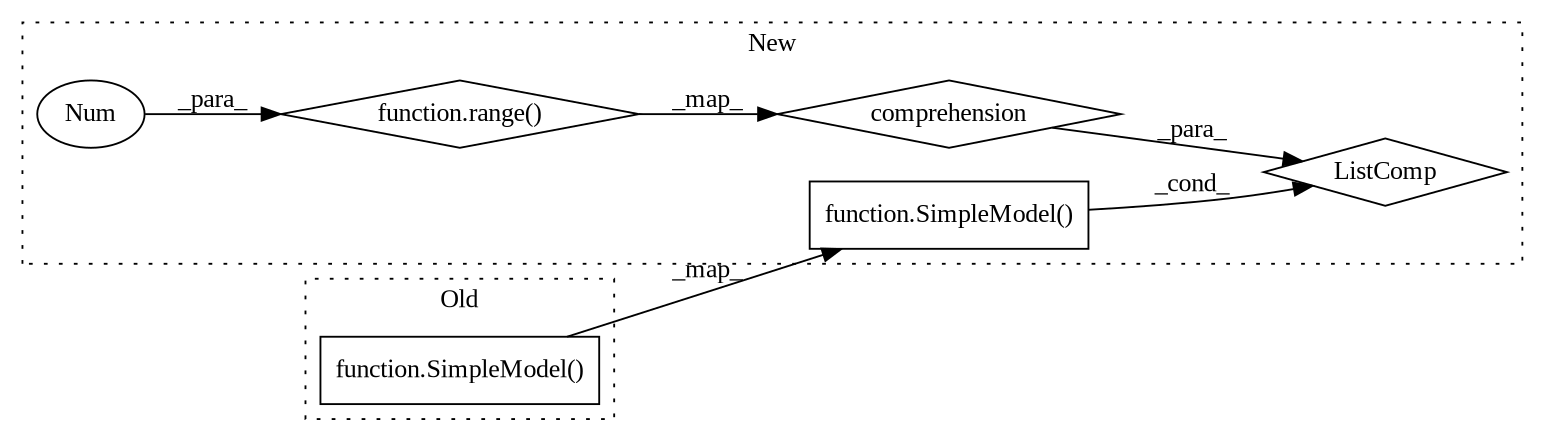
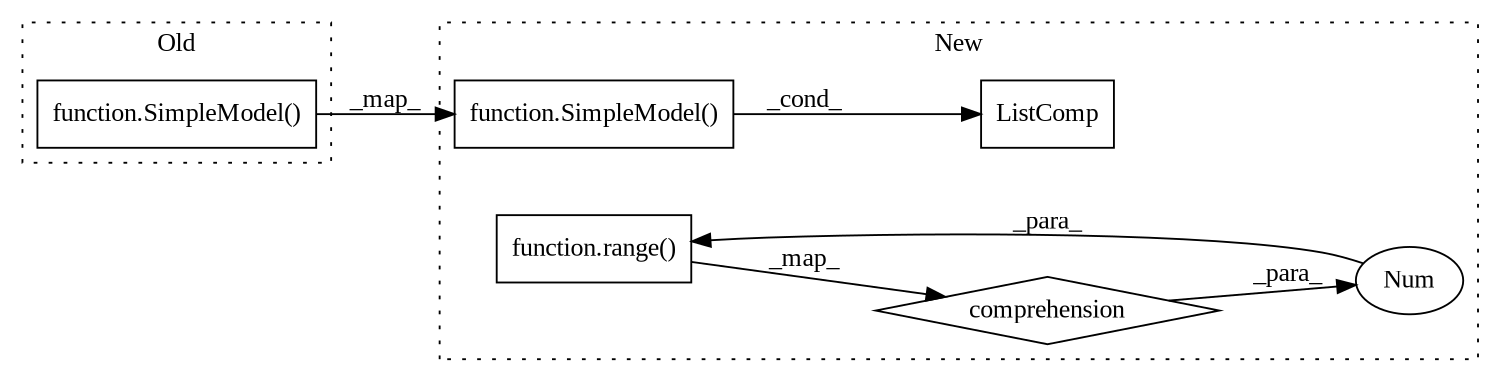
(460, 114) -> (594, 249)
(1168, 143) -> (1253, 294)
(1385, 172) -> (1048, 114)
